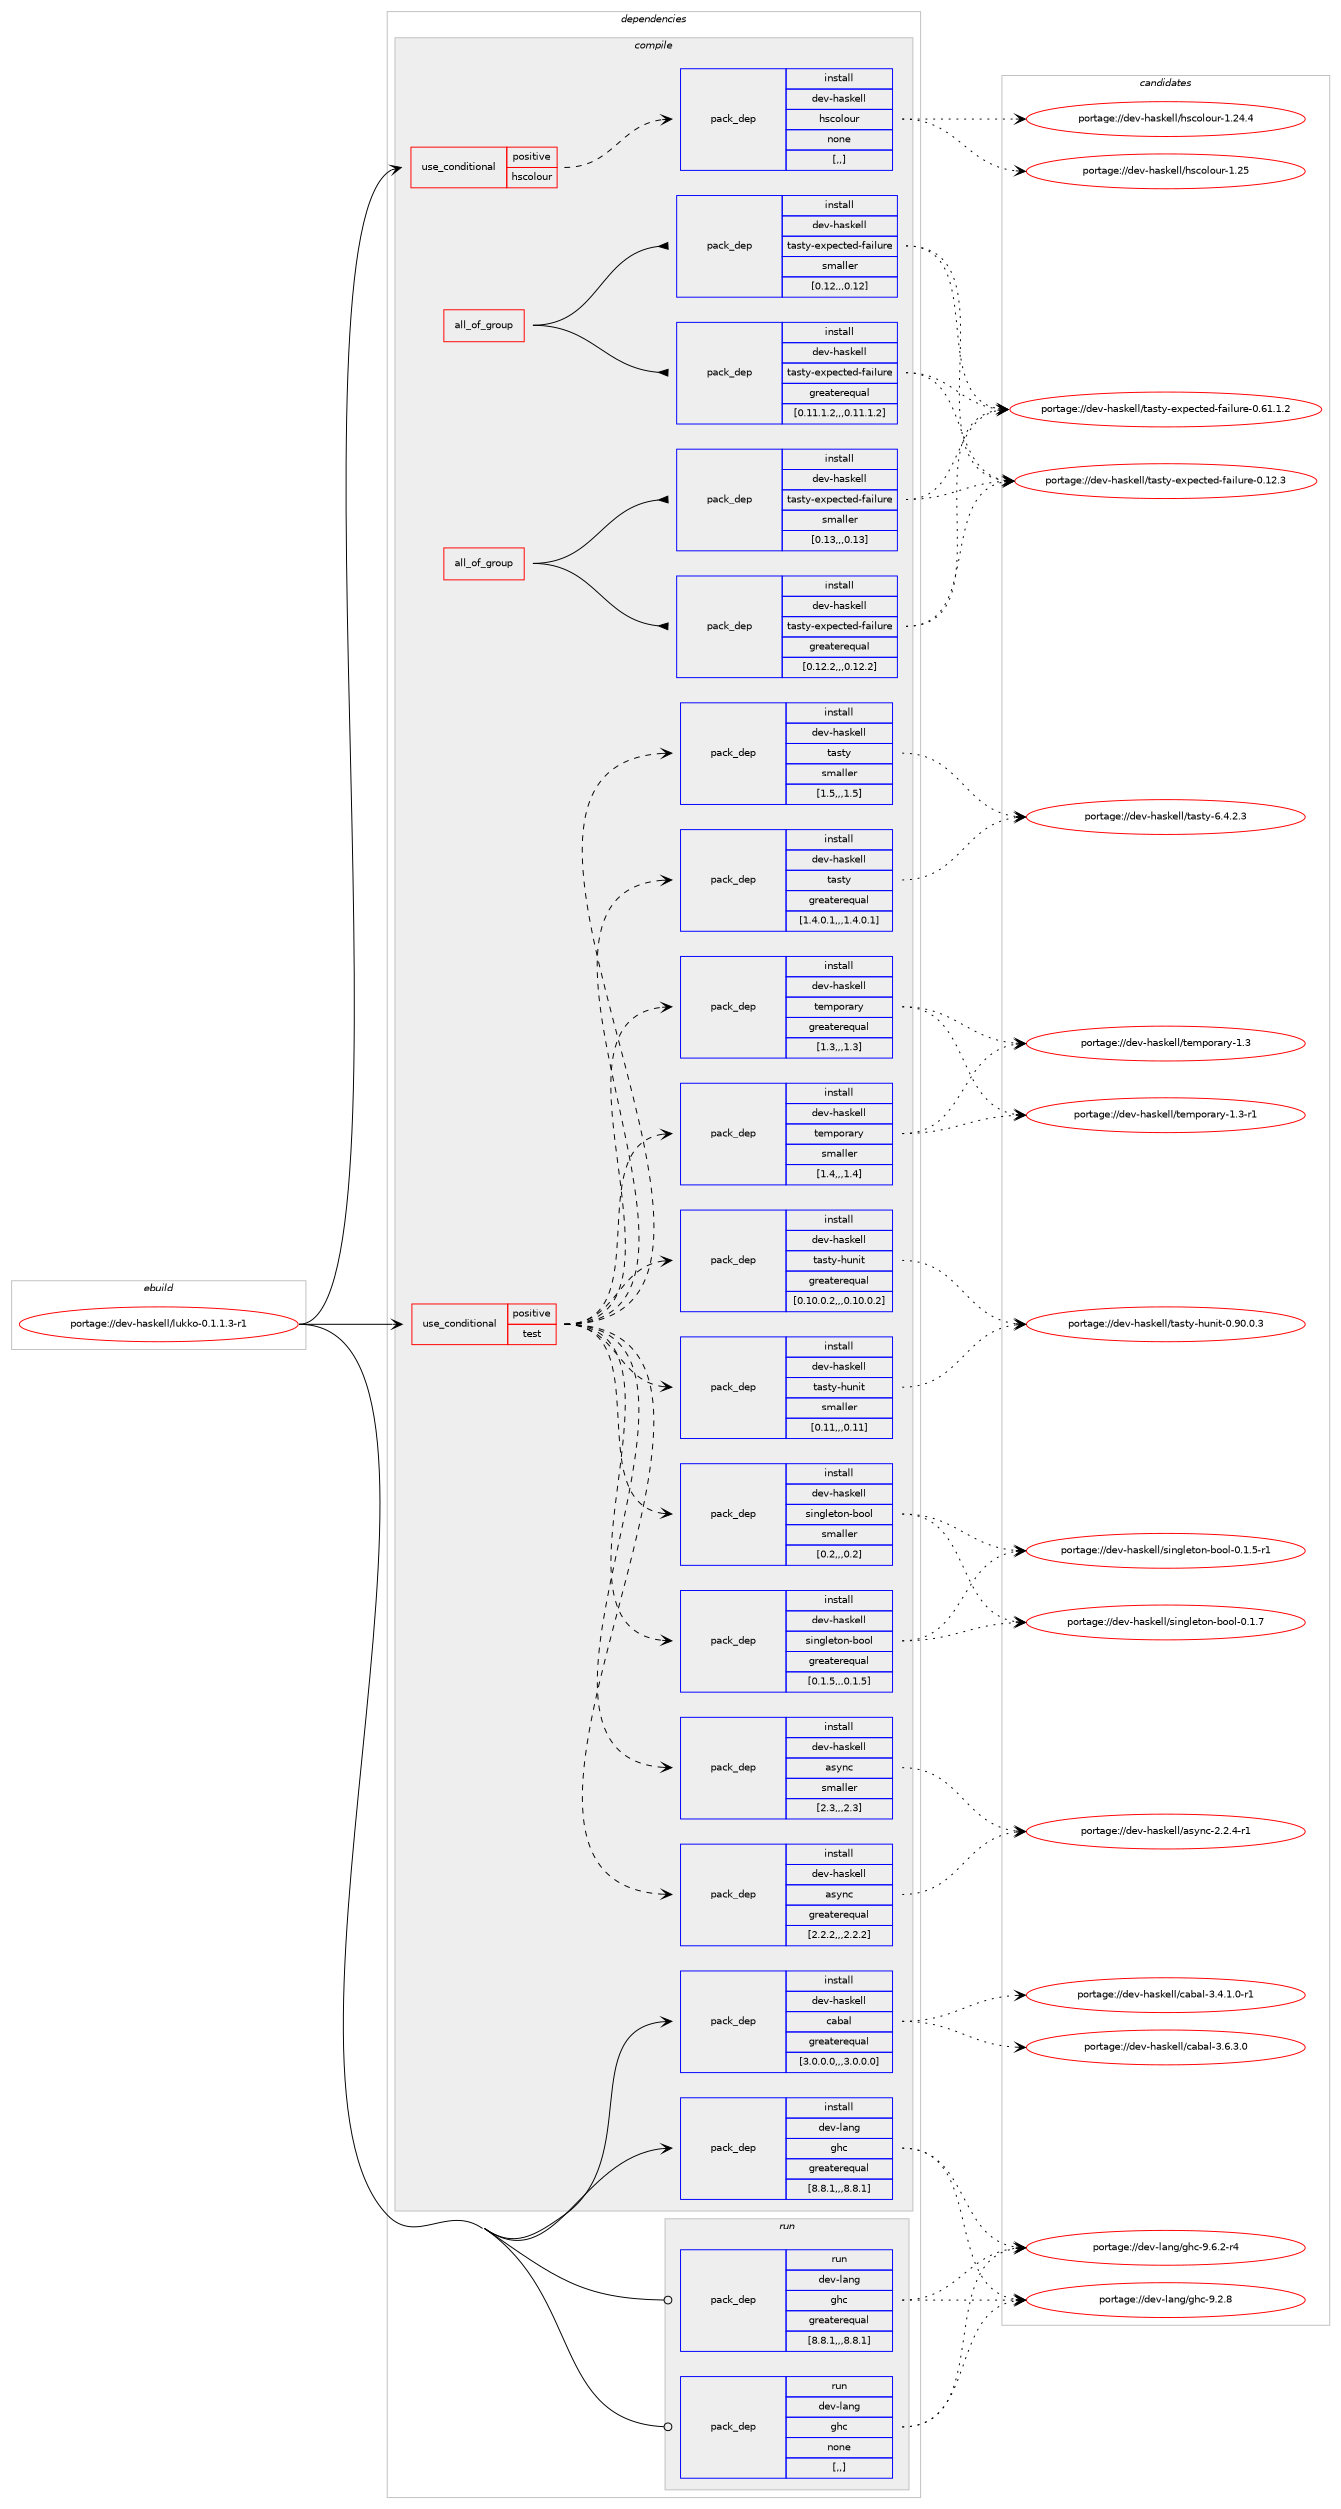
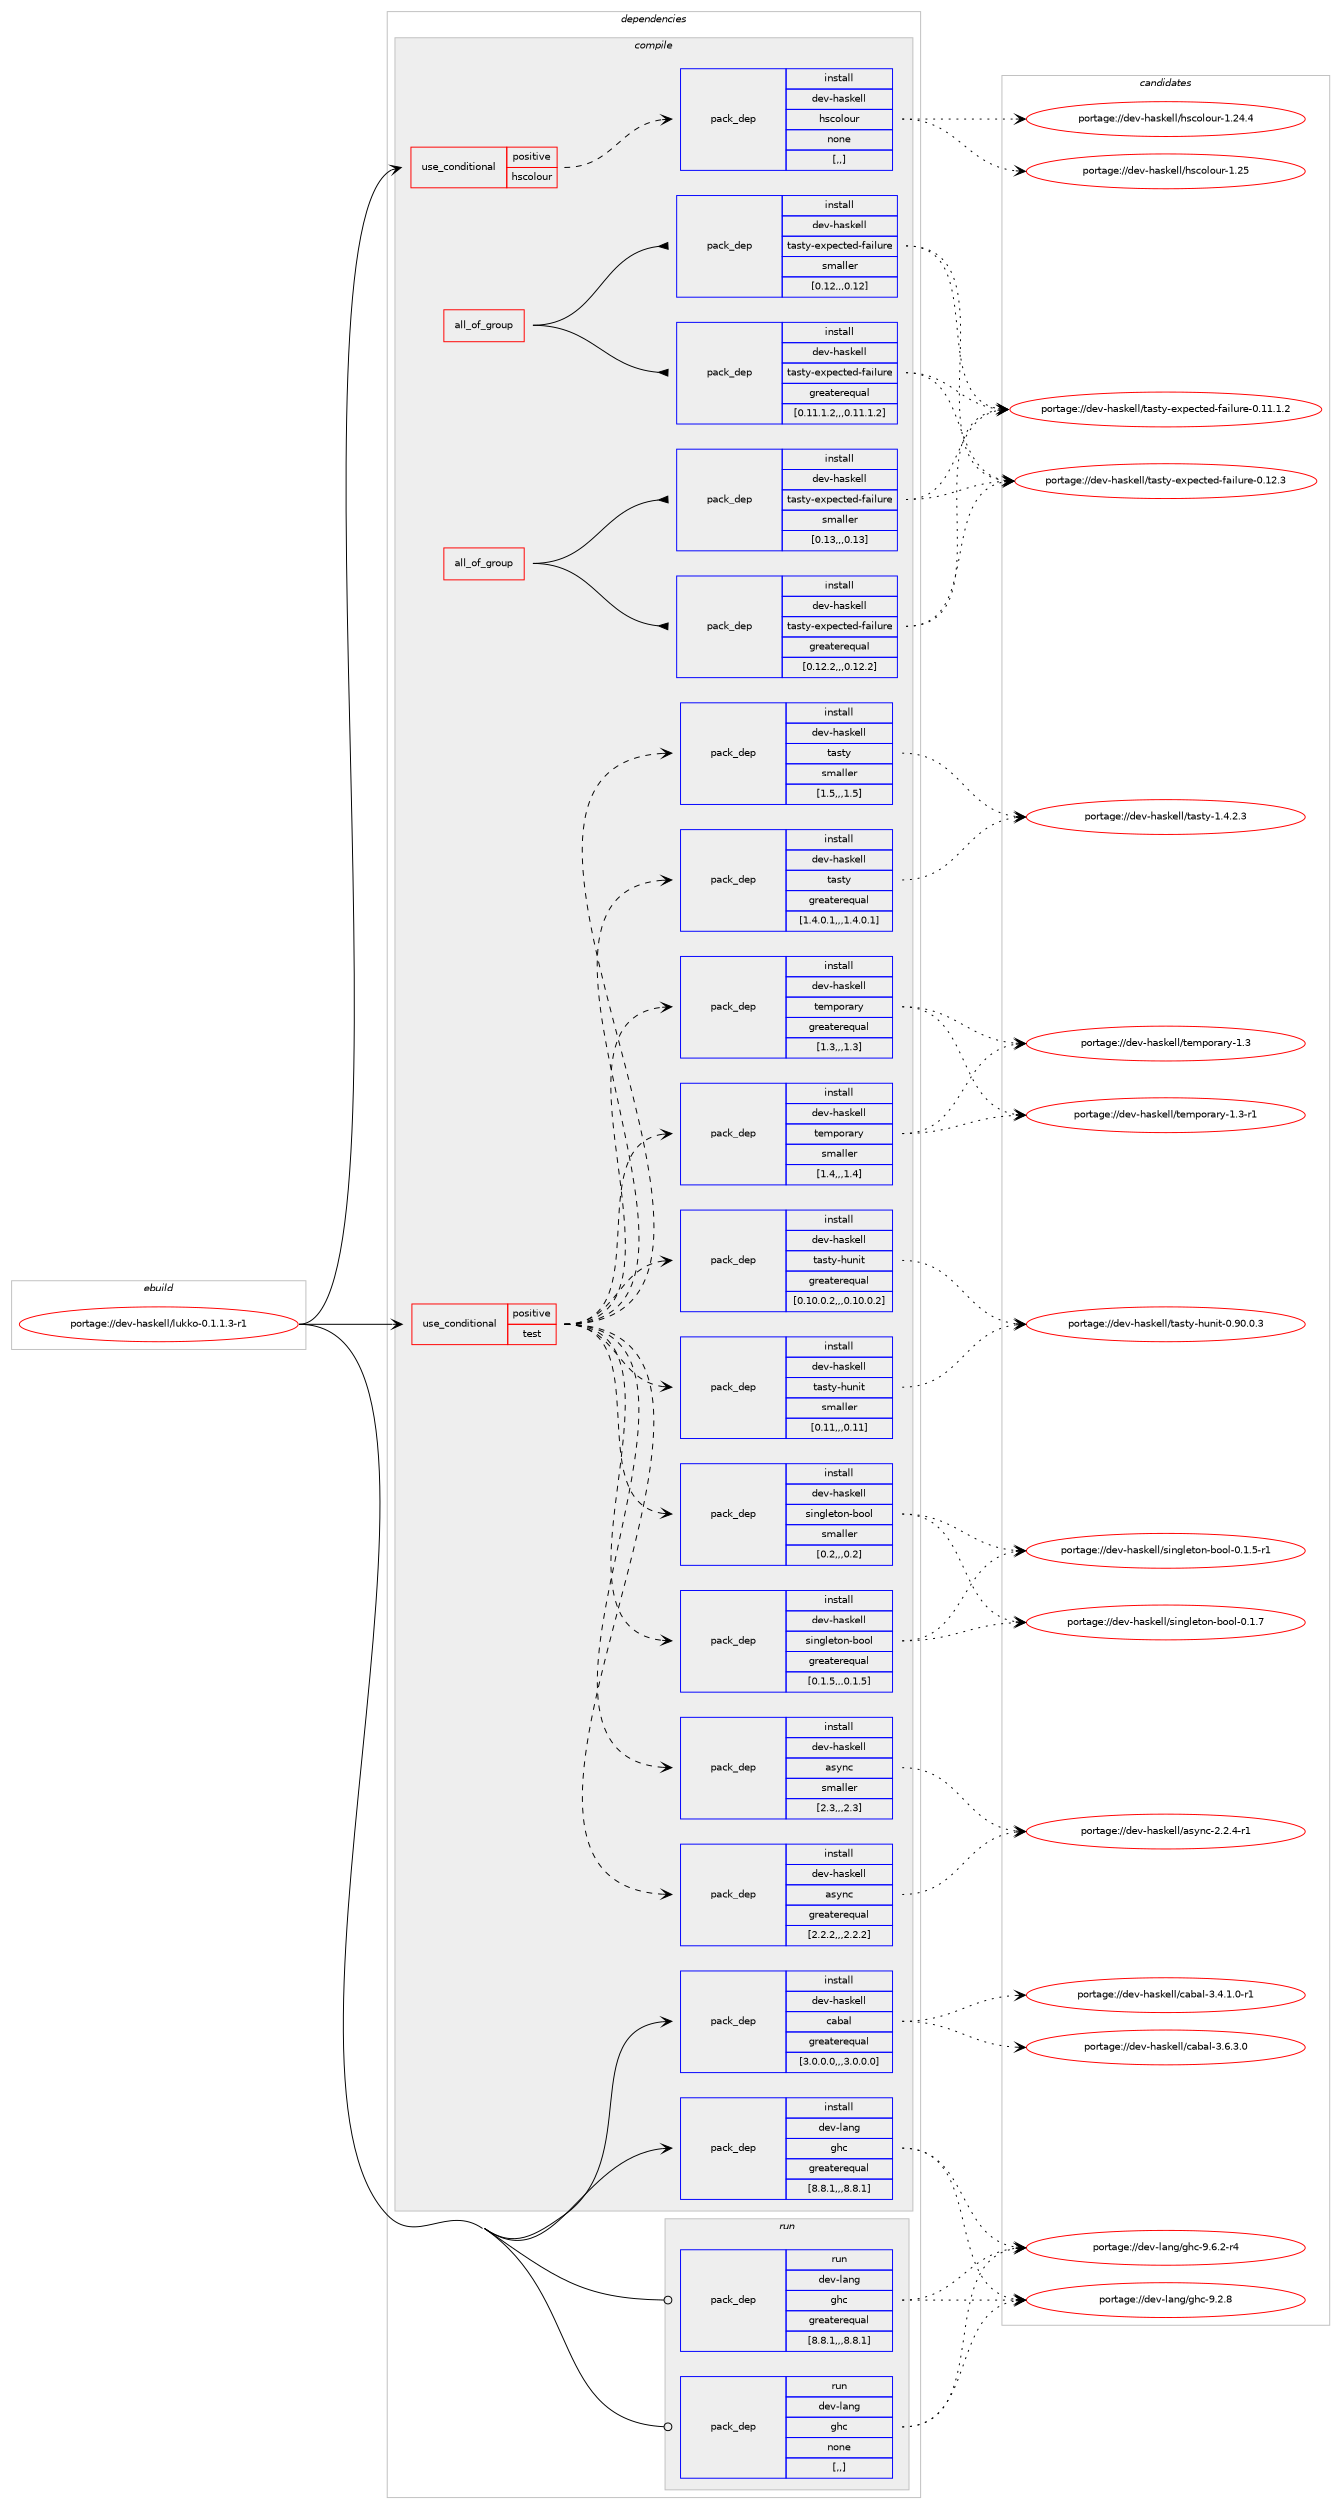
(1166, 409) -> (1166, 409)
(1166, 817) -> (1166, 817)
